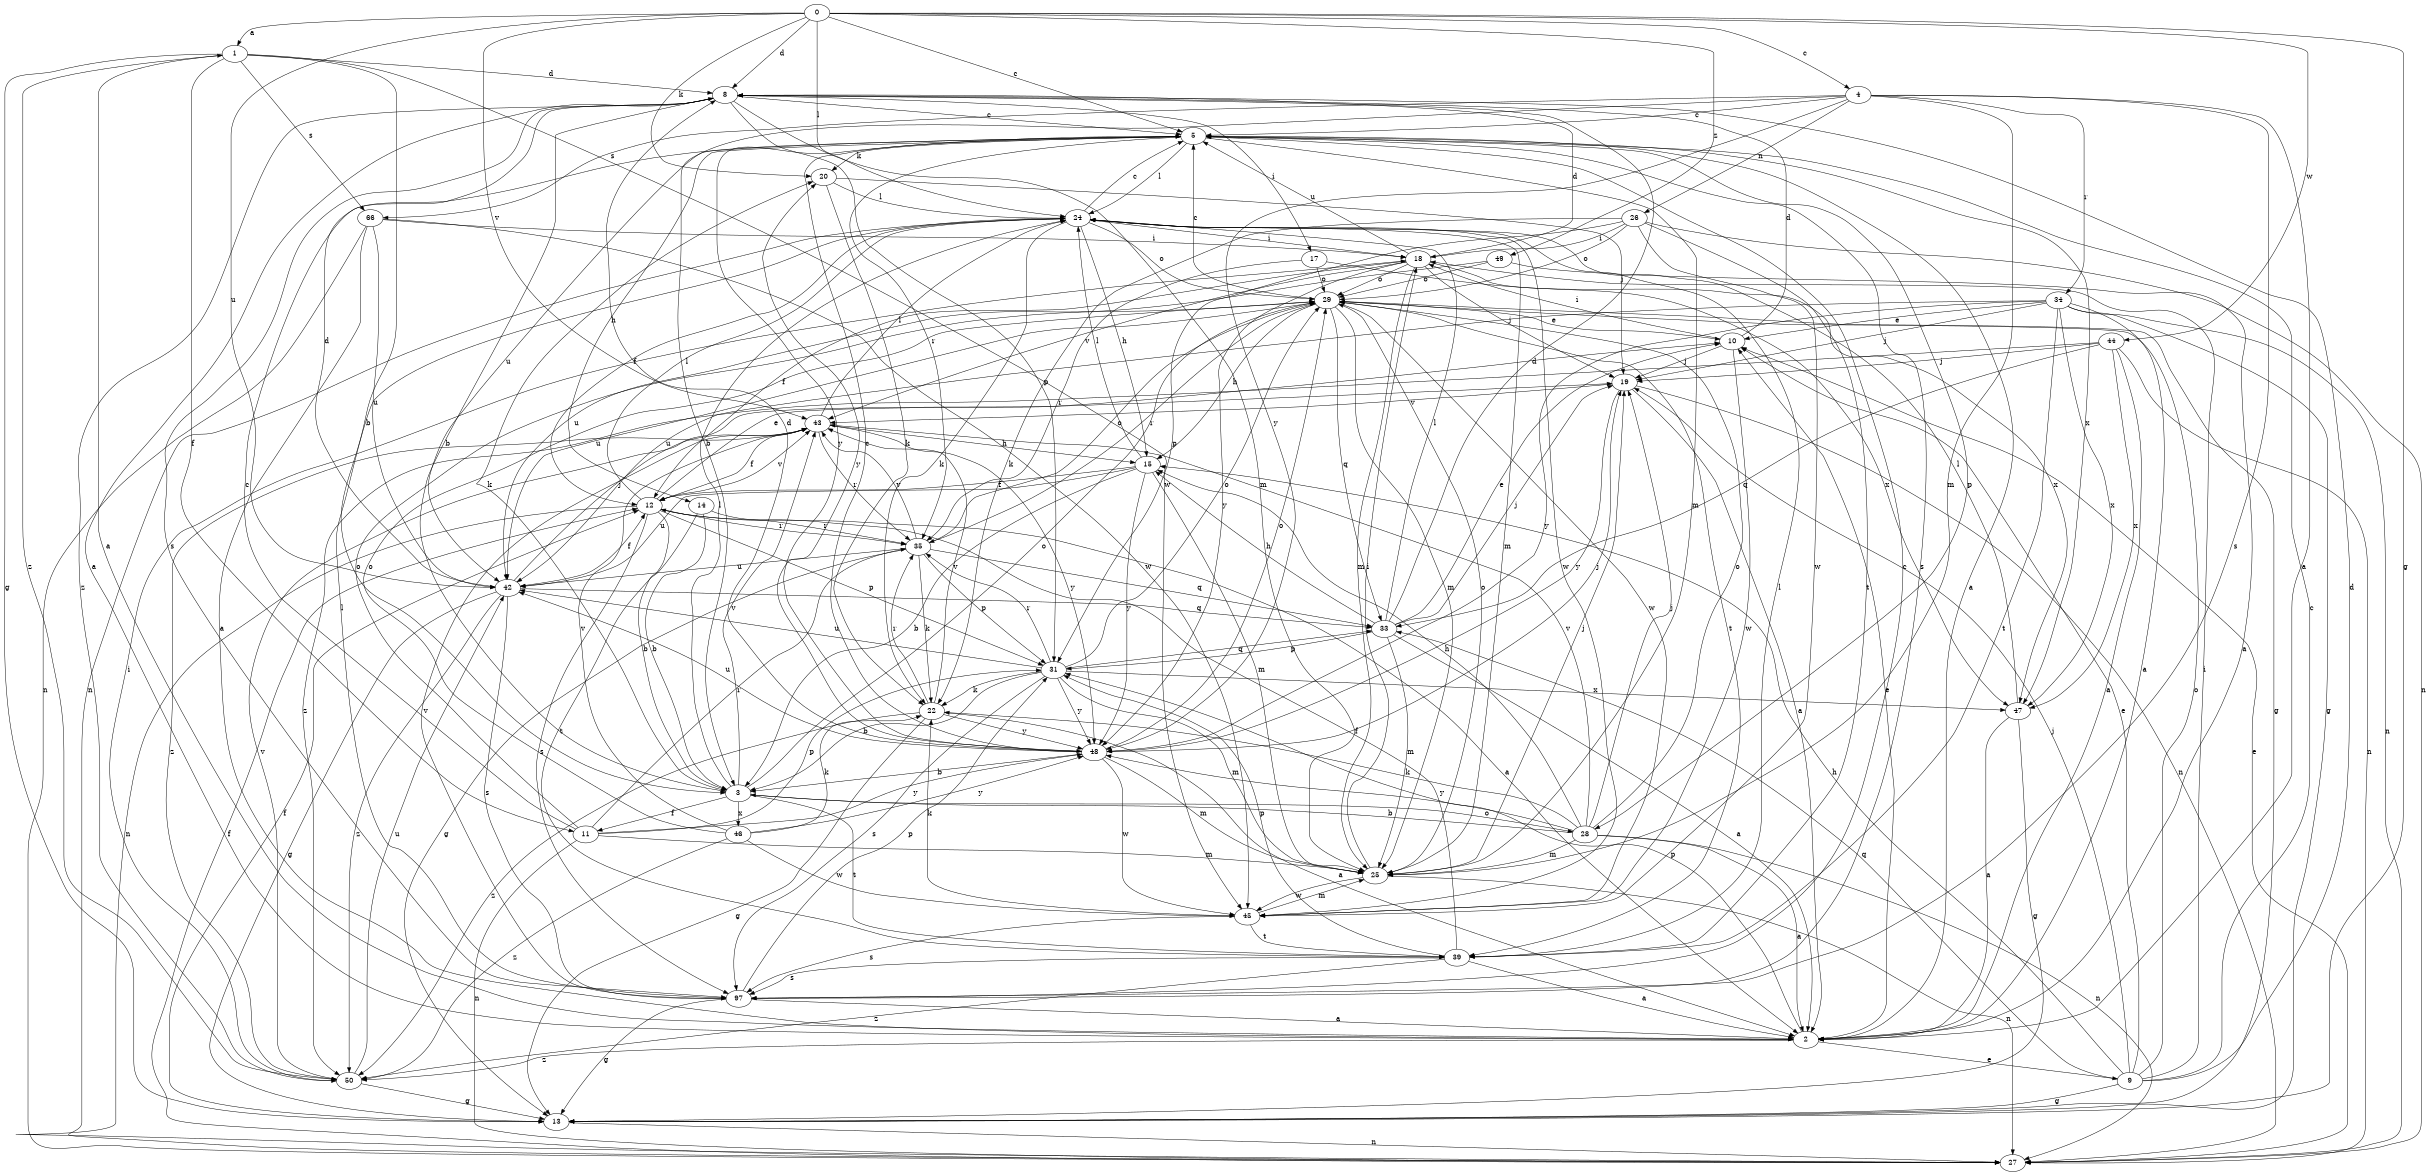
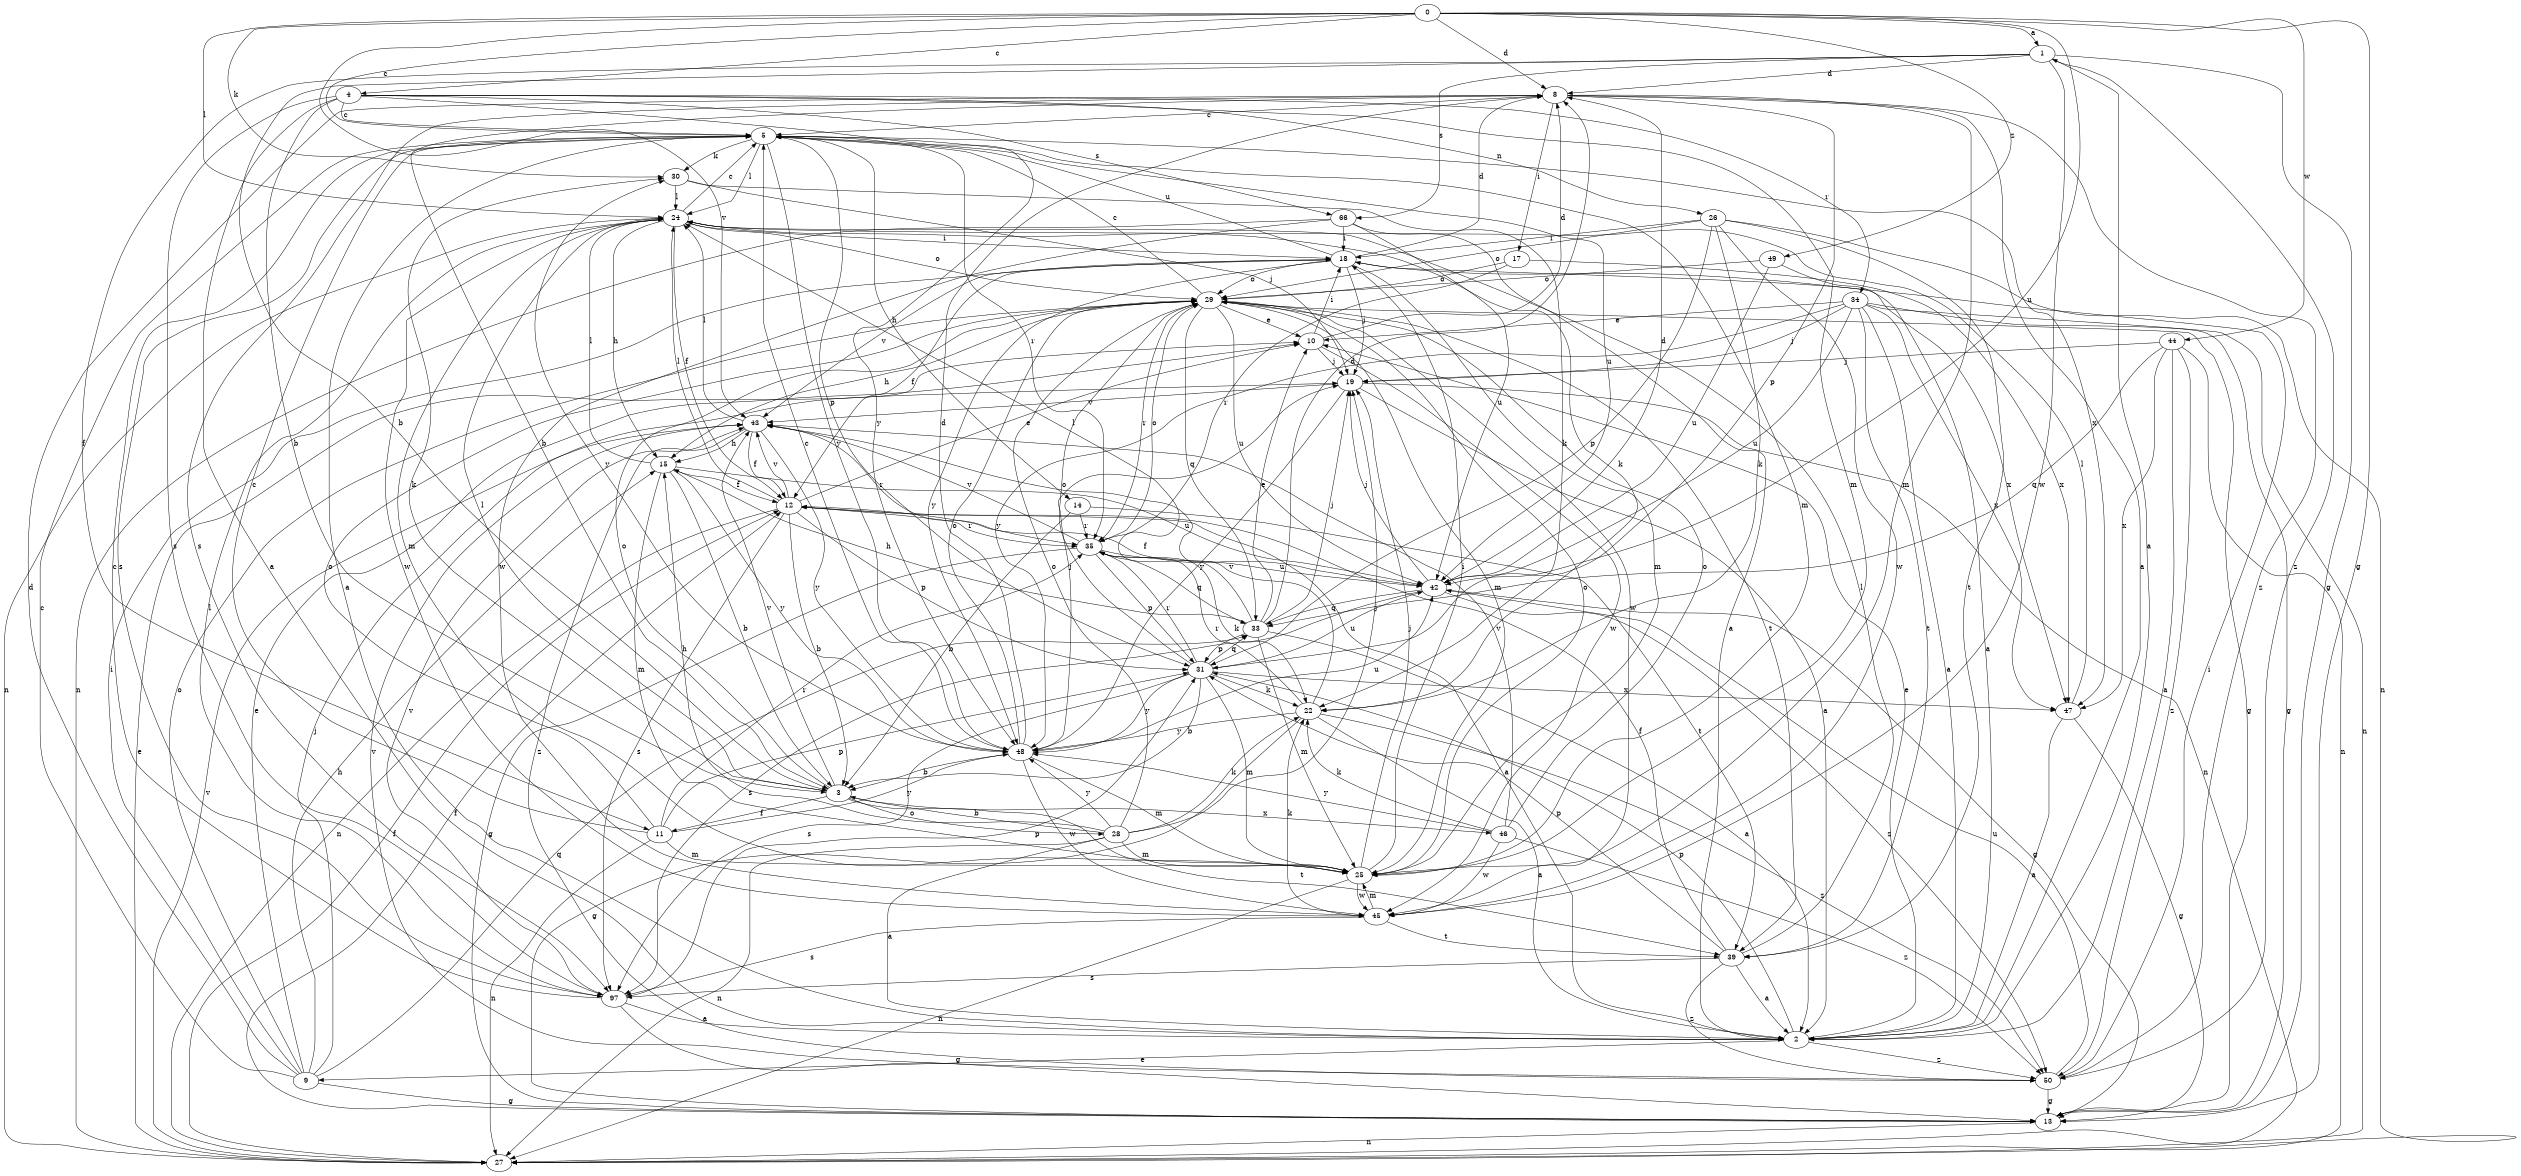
(824, 177) -> (676, 177)
(1851, 225) -> (853, 453)
(1312, 506) -> (206, 779)
